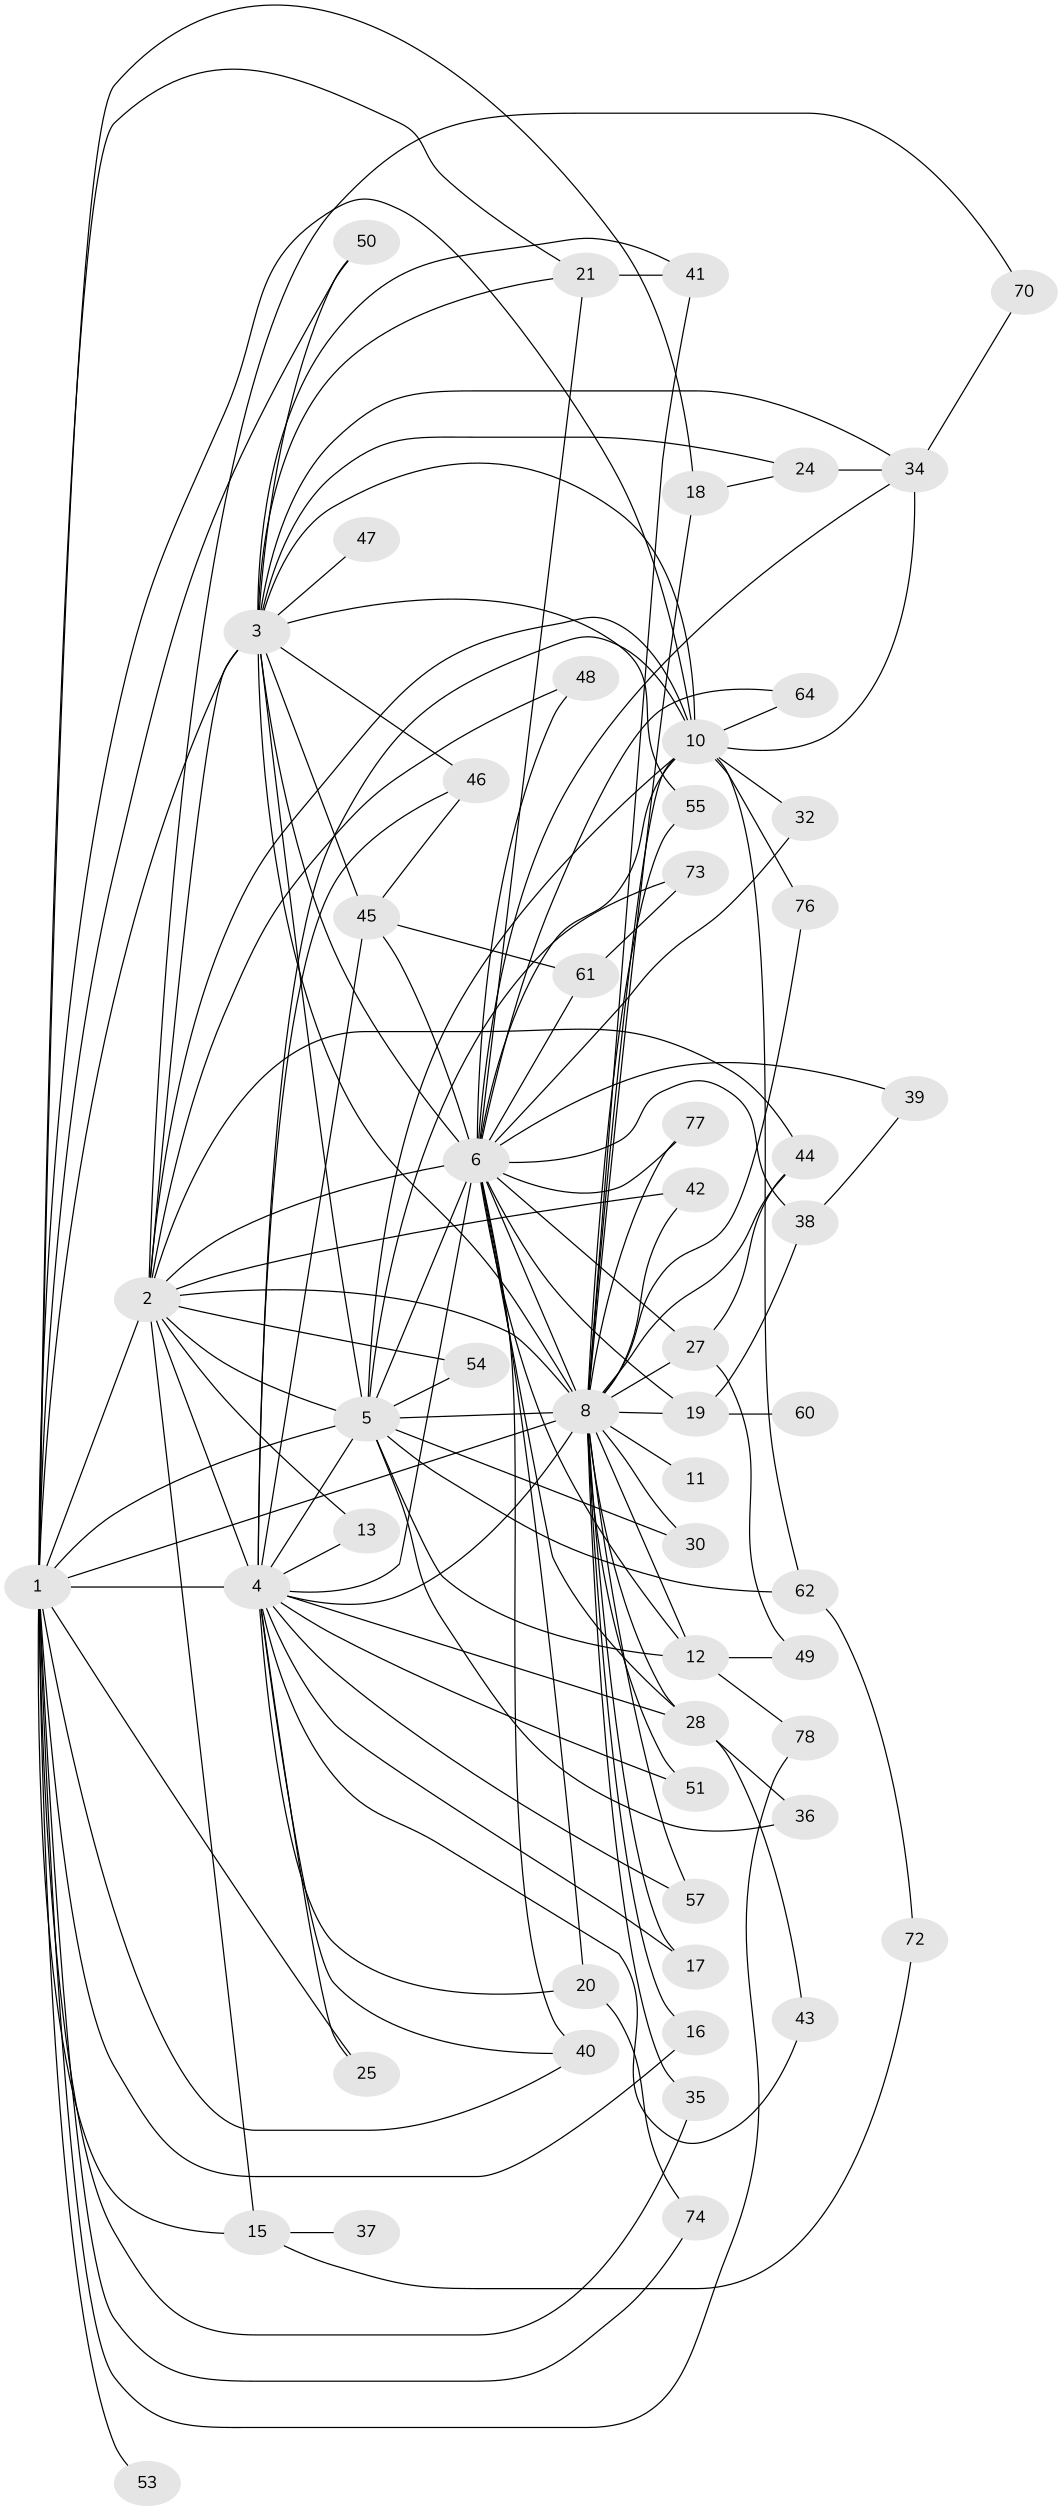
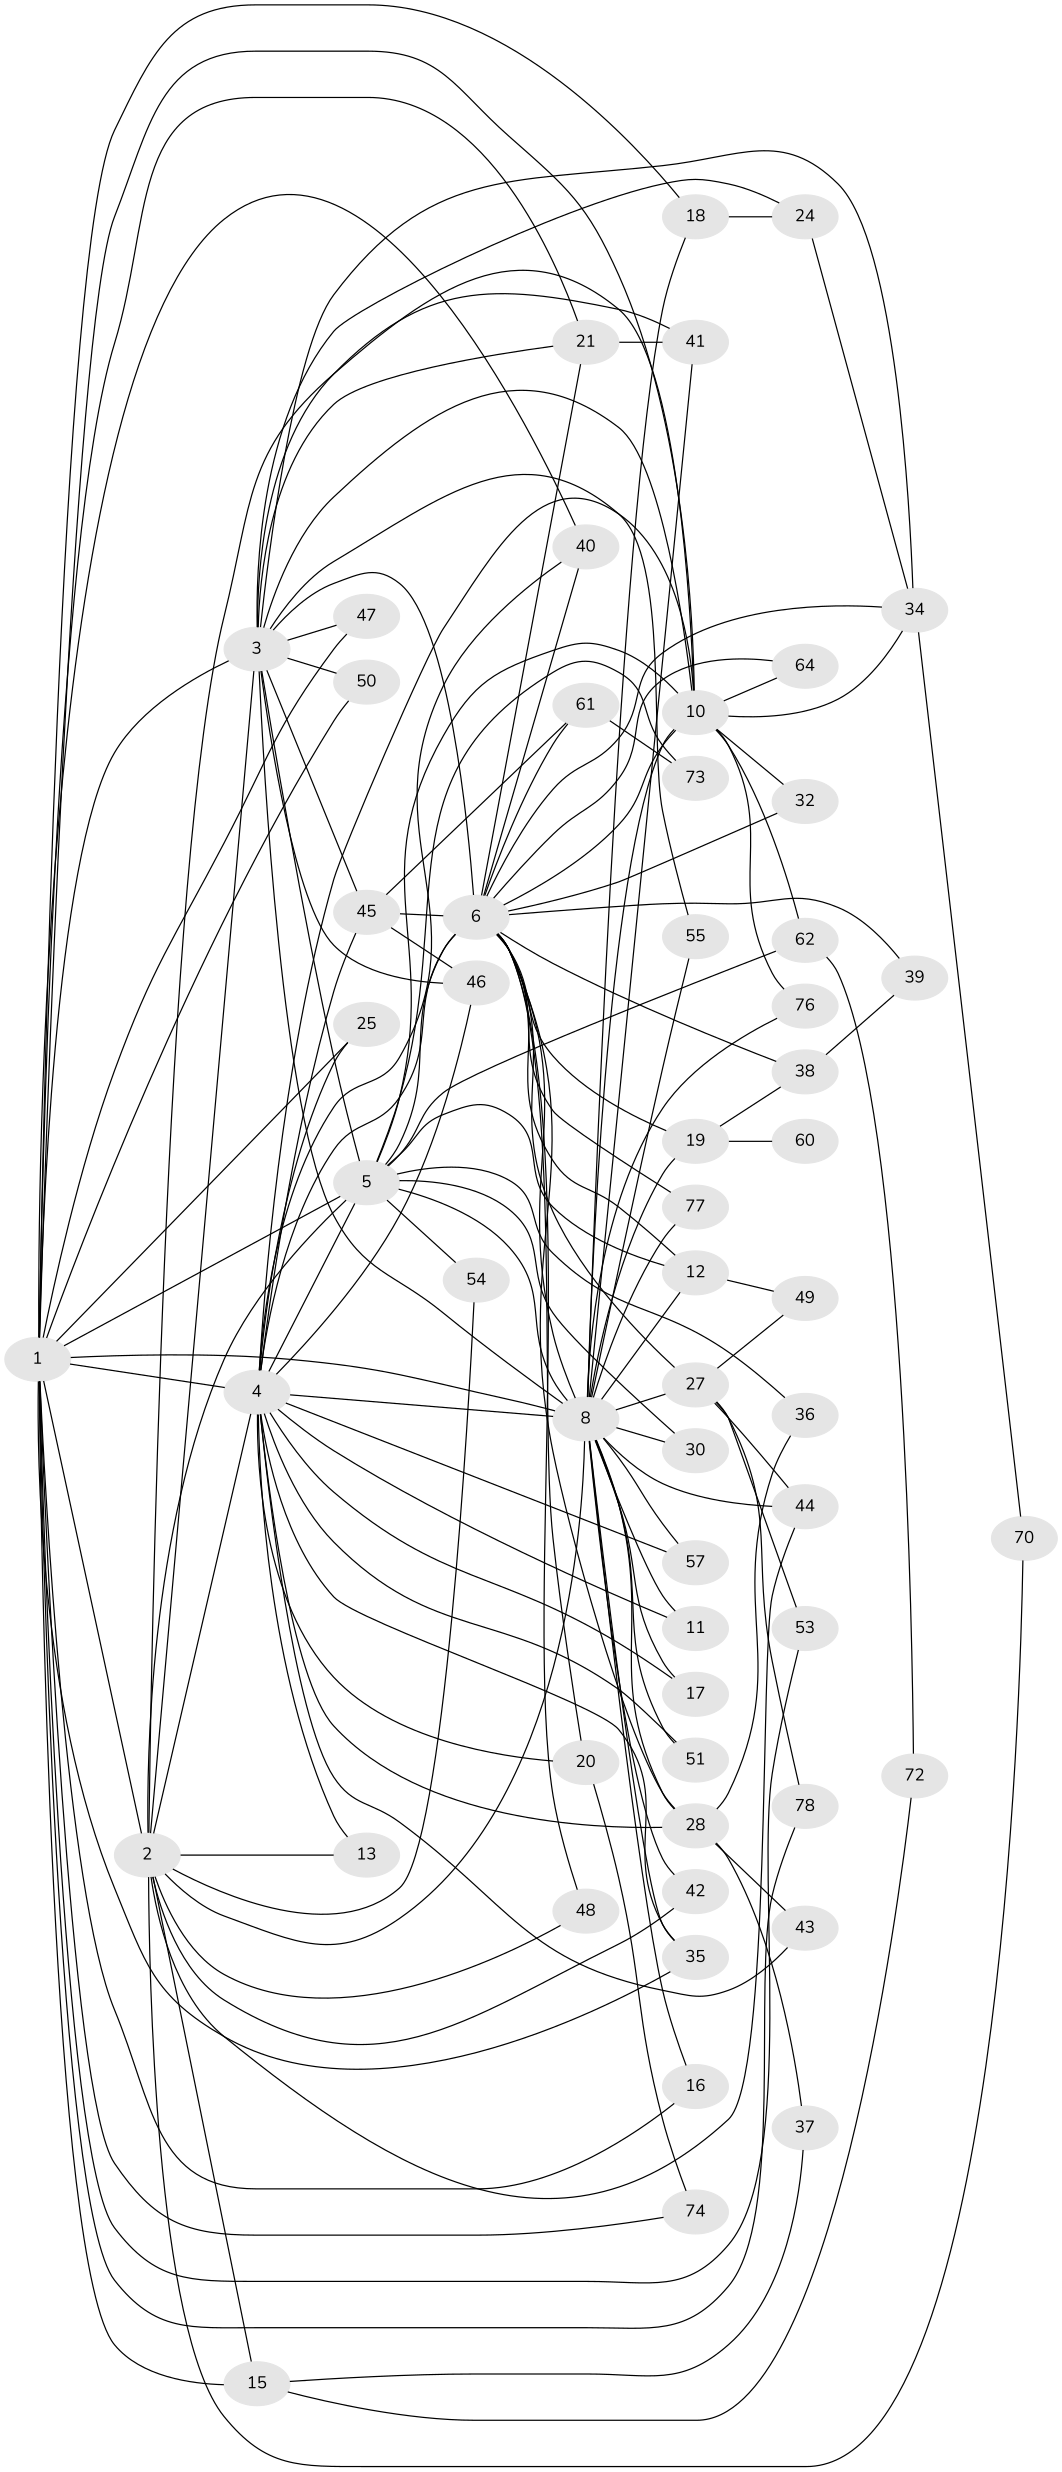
none -> (157, 969)
(297, 1205) -> none
none -> (768, 1529)
none -> (476, 1530)
none -> (488, 1667)
(750, 1698) -> (763, 1590)
none -> (777, 1983)
